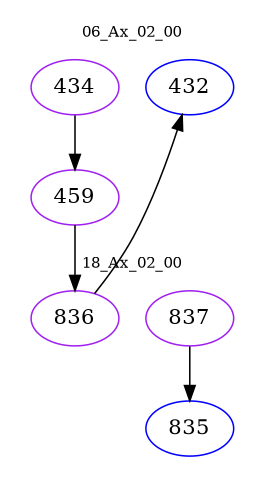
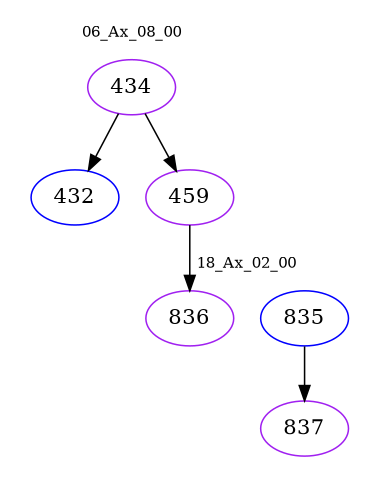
(132, 33) -> (132, 33)
(144, 216) -> (107, 135)
(190, 366) -> (305, 366)
